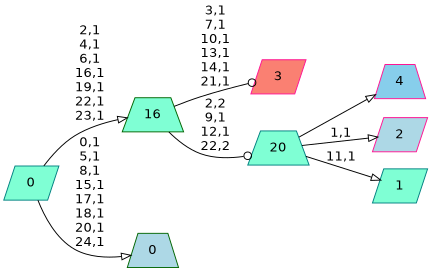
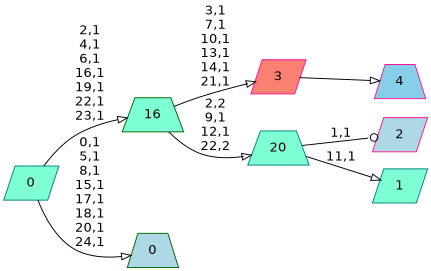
(211, 94) -> (211, 94)
(333, 118) -> (335, 79)
(335, 142) -> (335, 142)
(203, 154) -> (203, 154)
